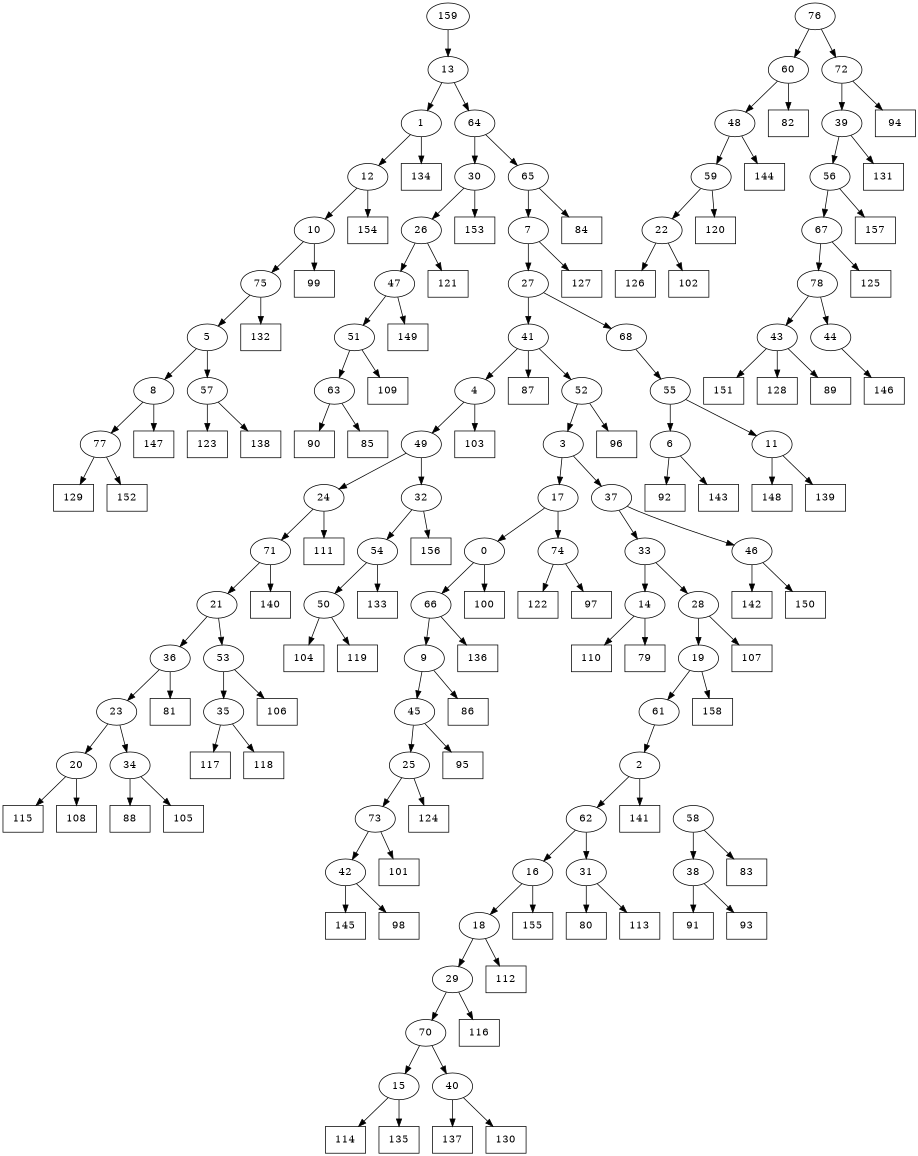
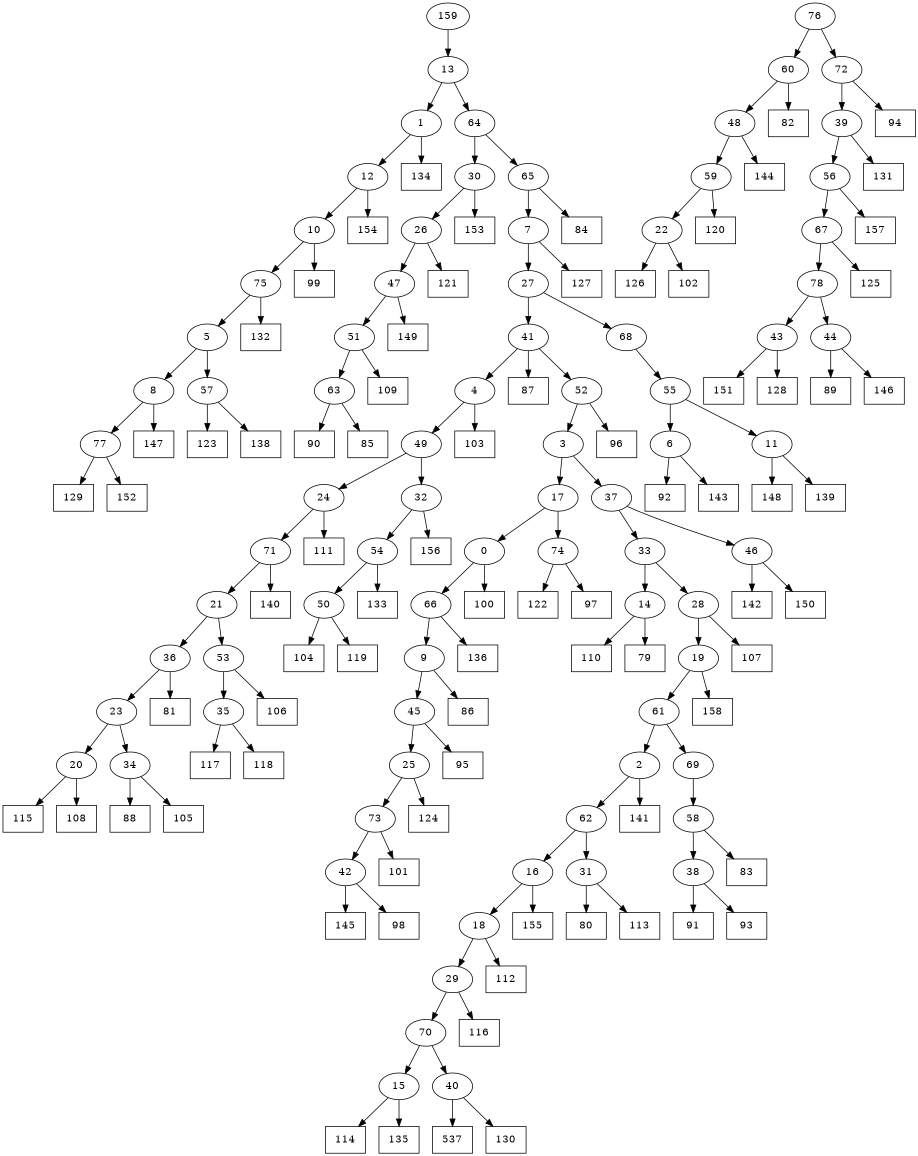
(800, 360) -> (831, 360)
none -> (693, 765)
(453, 1140) -> (453, 1140)
